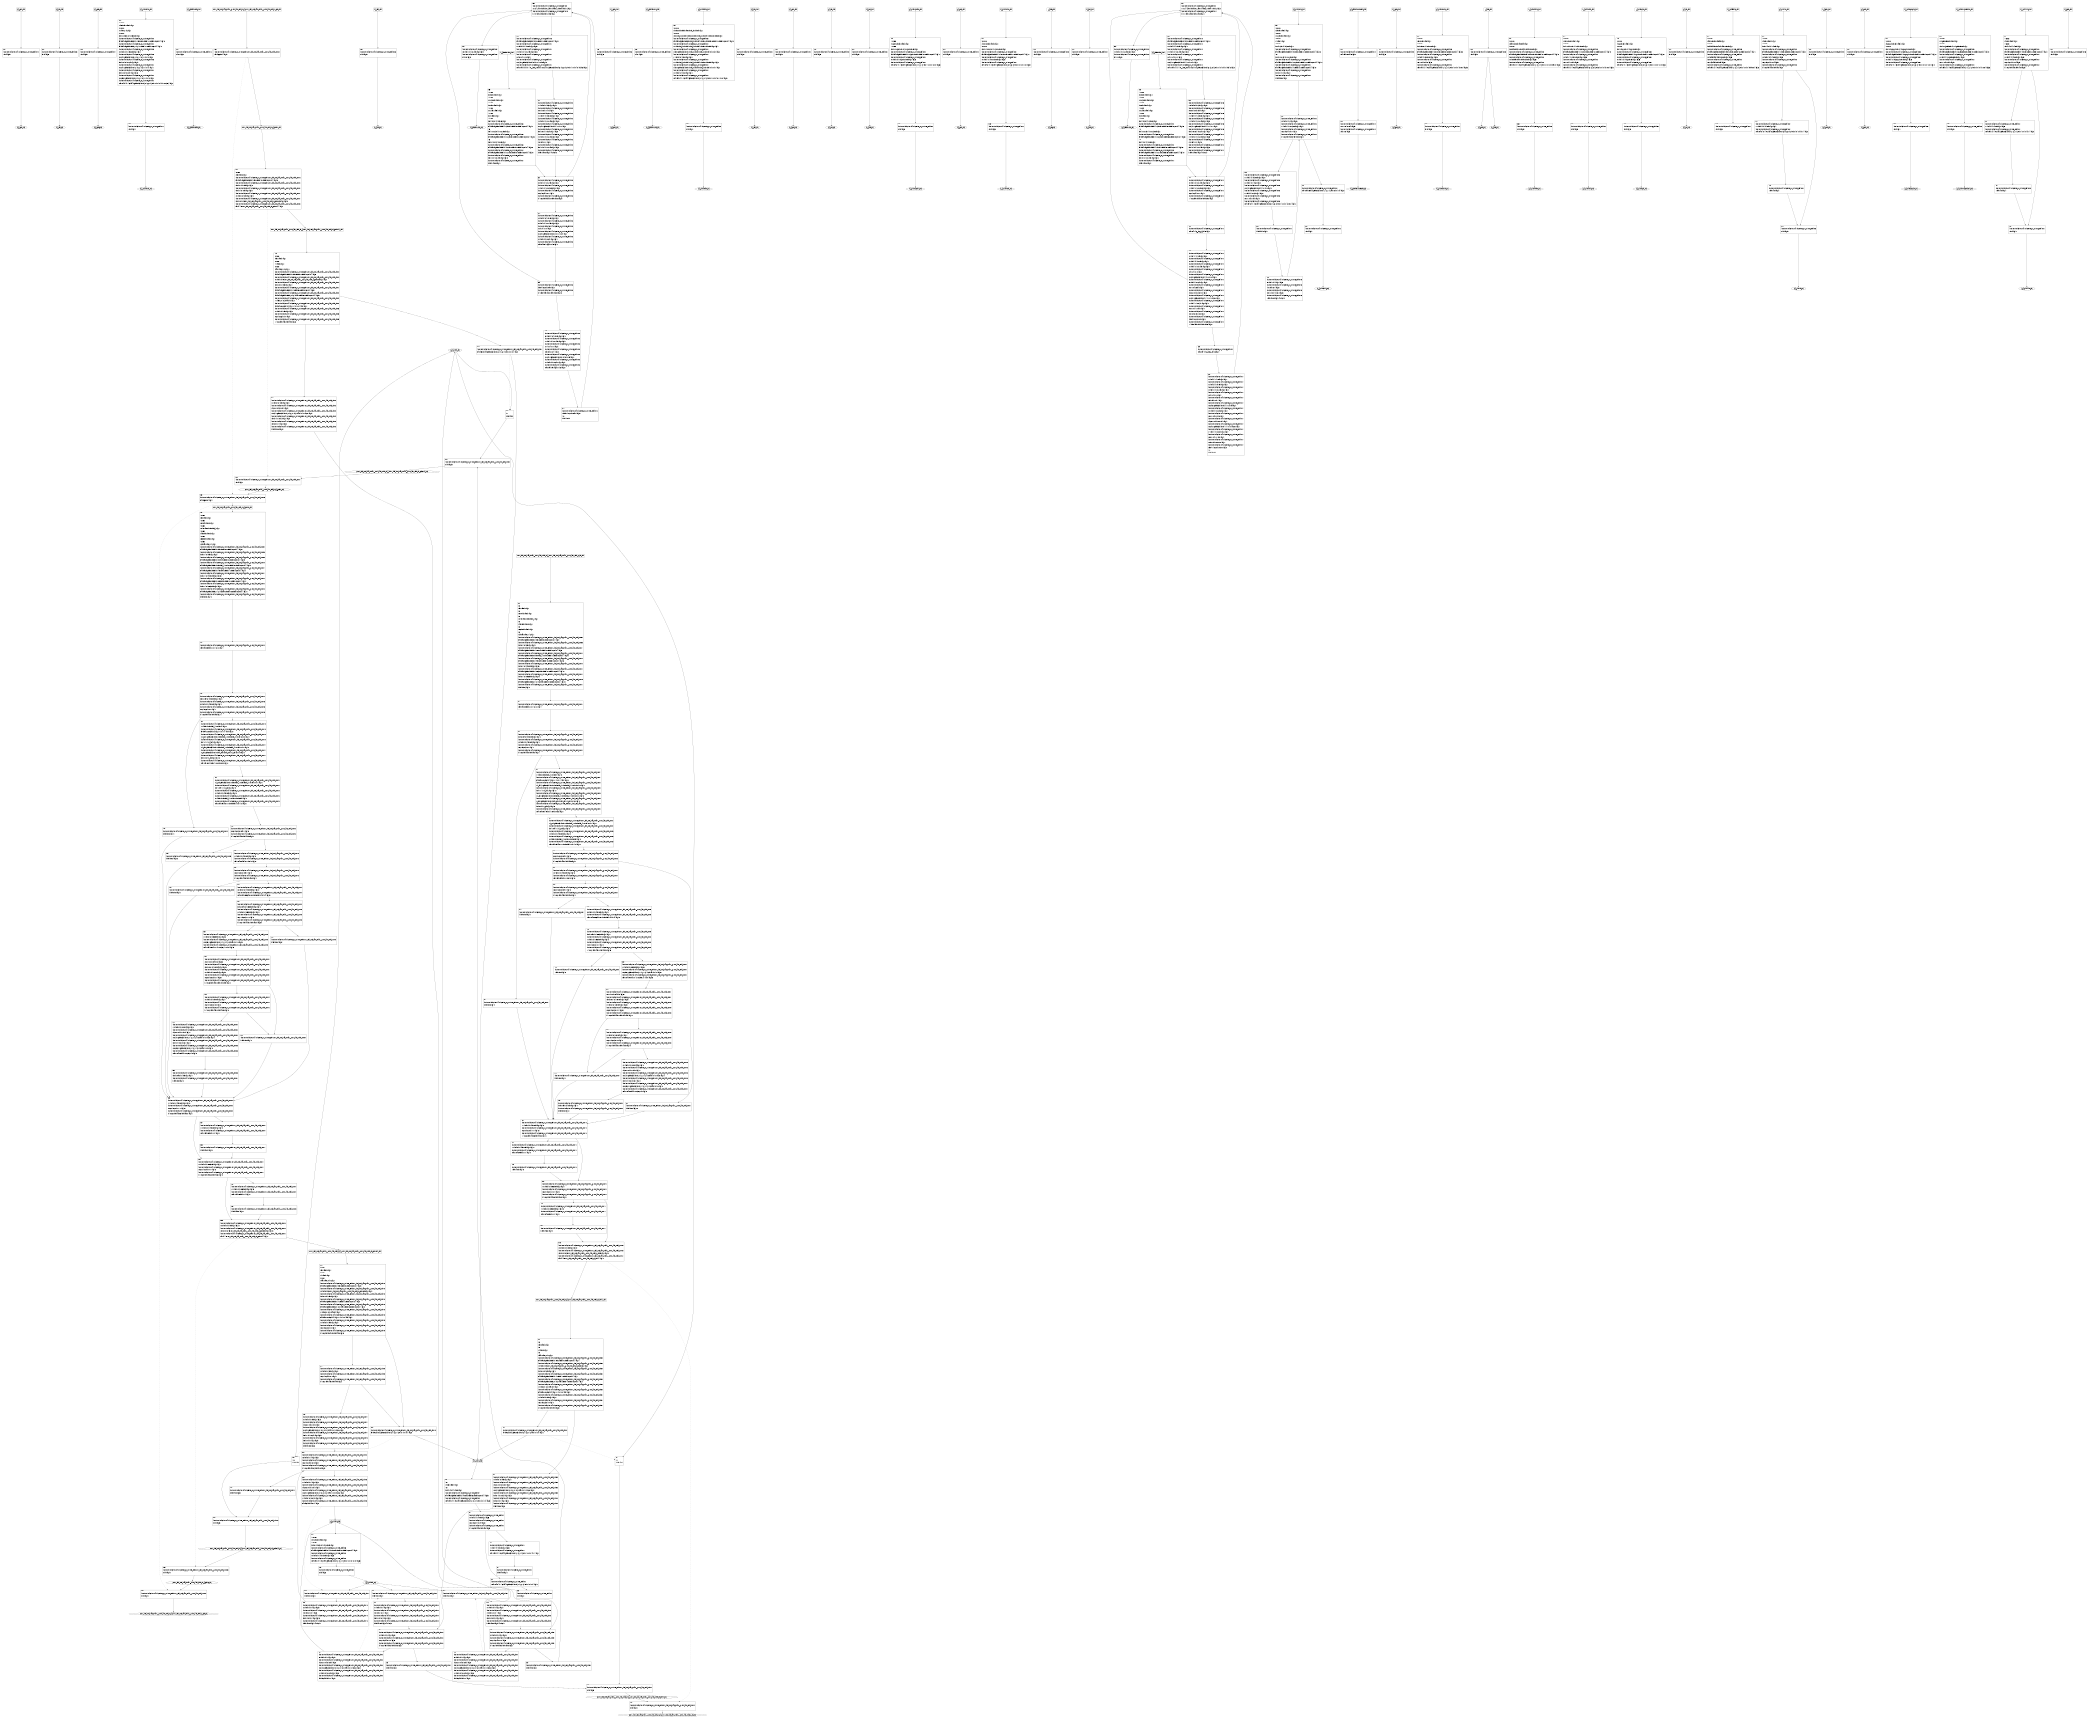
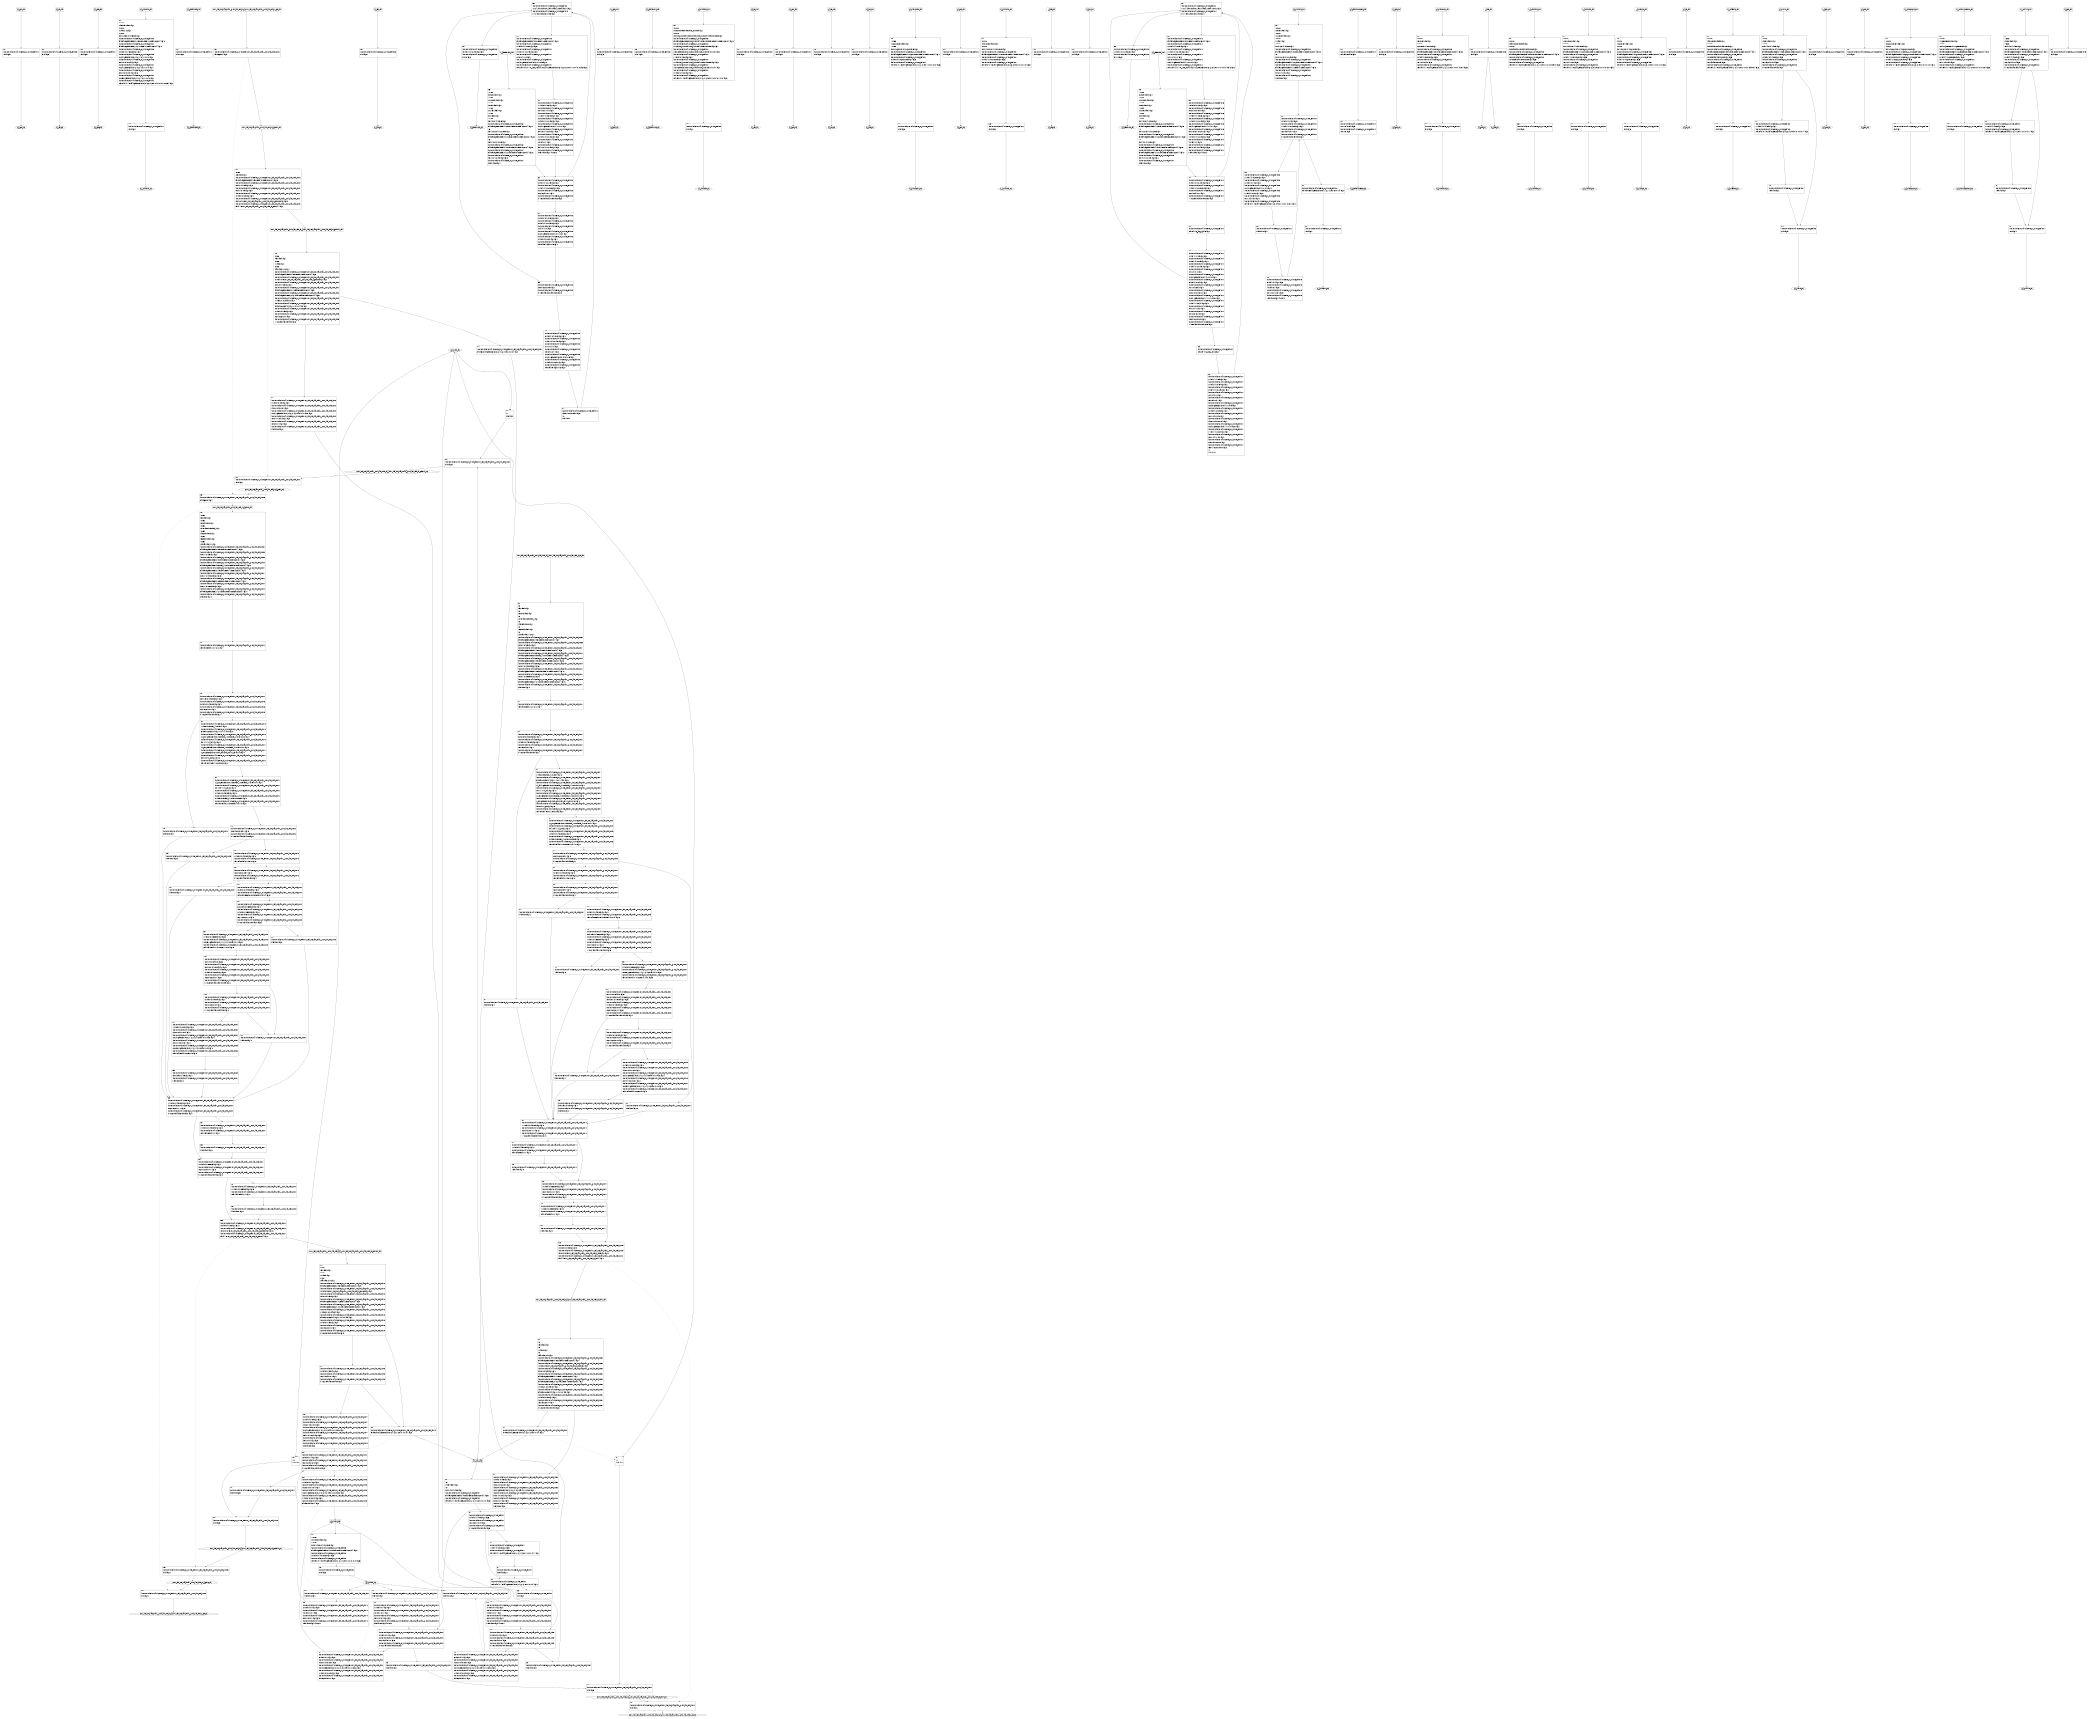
none -> (1733, 189)
